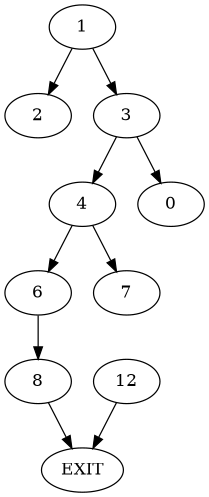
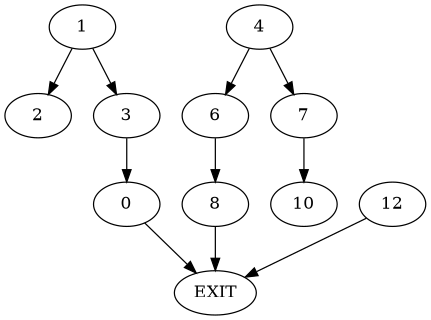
(107, 154) -> none
none -> (304, 204)
none -> (166, 244)
